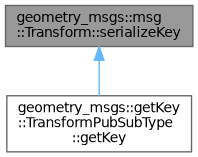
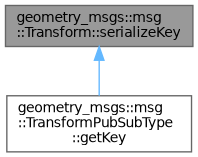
(99, 124) -> (99, 124)
